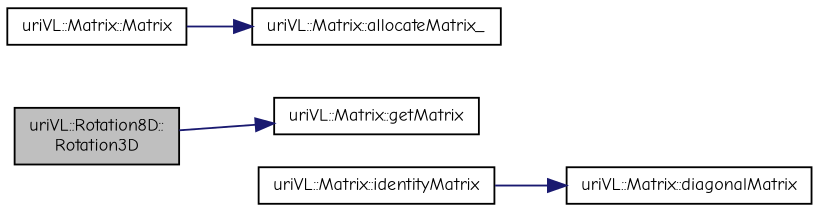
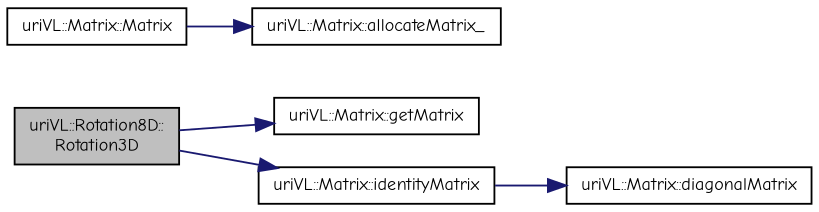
none -> (219, 158)
